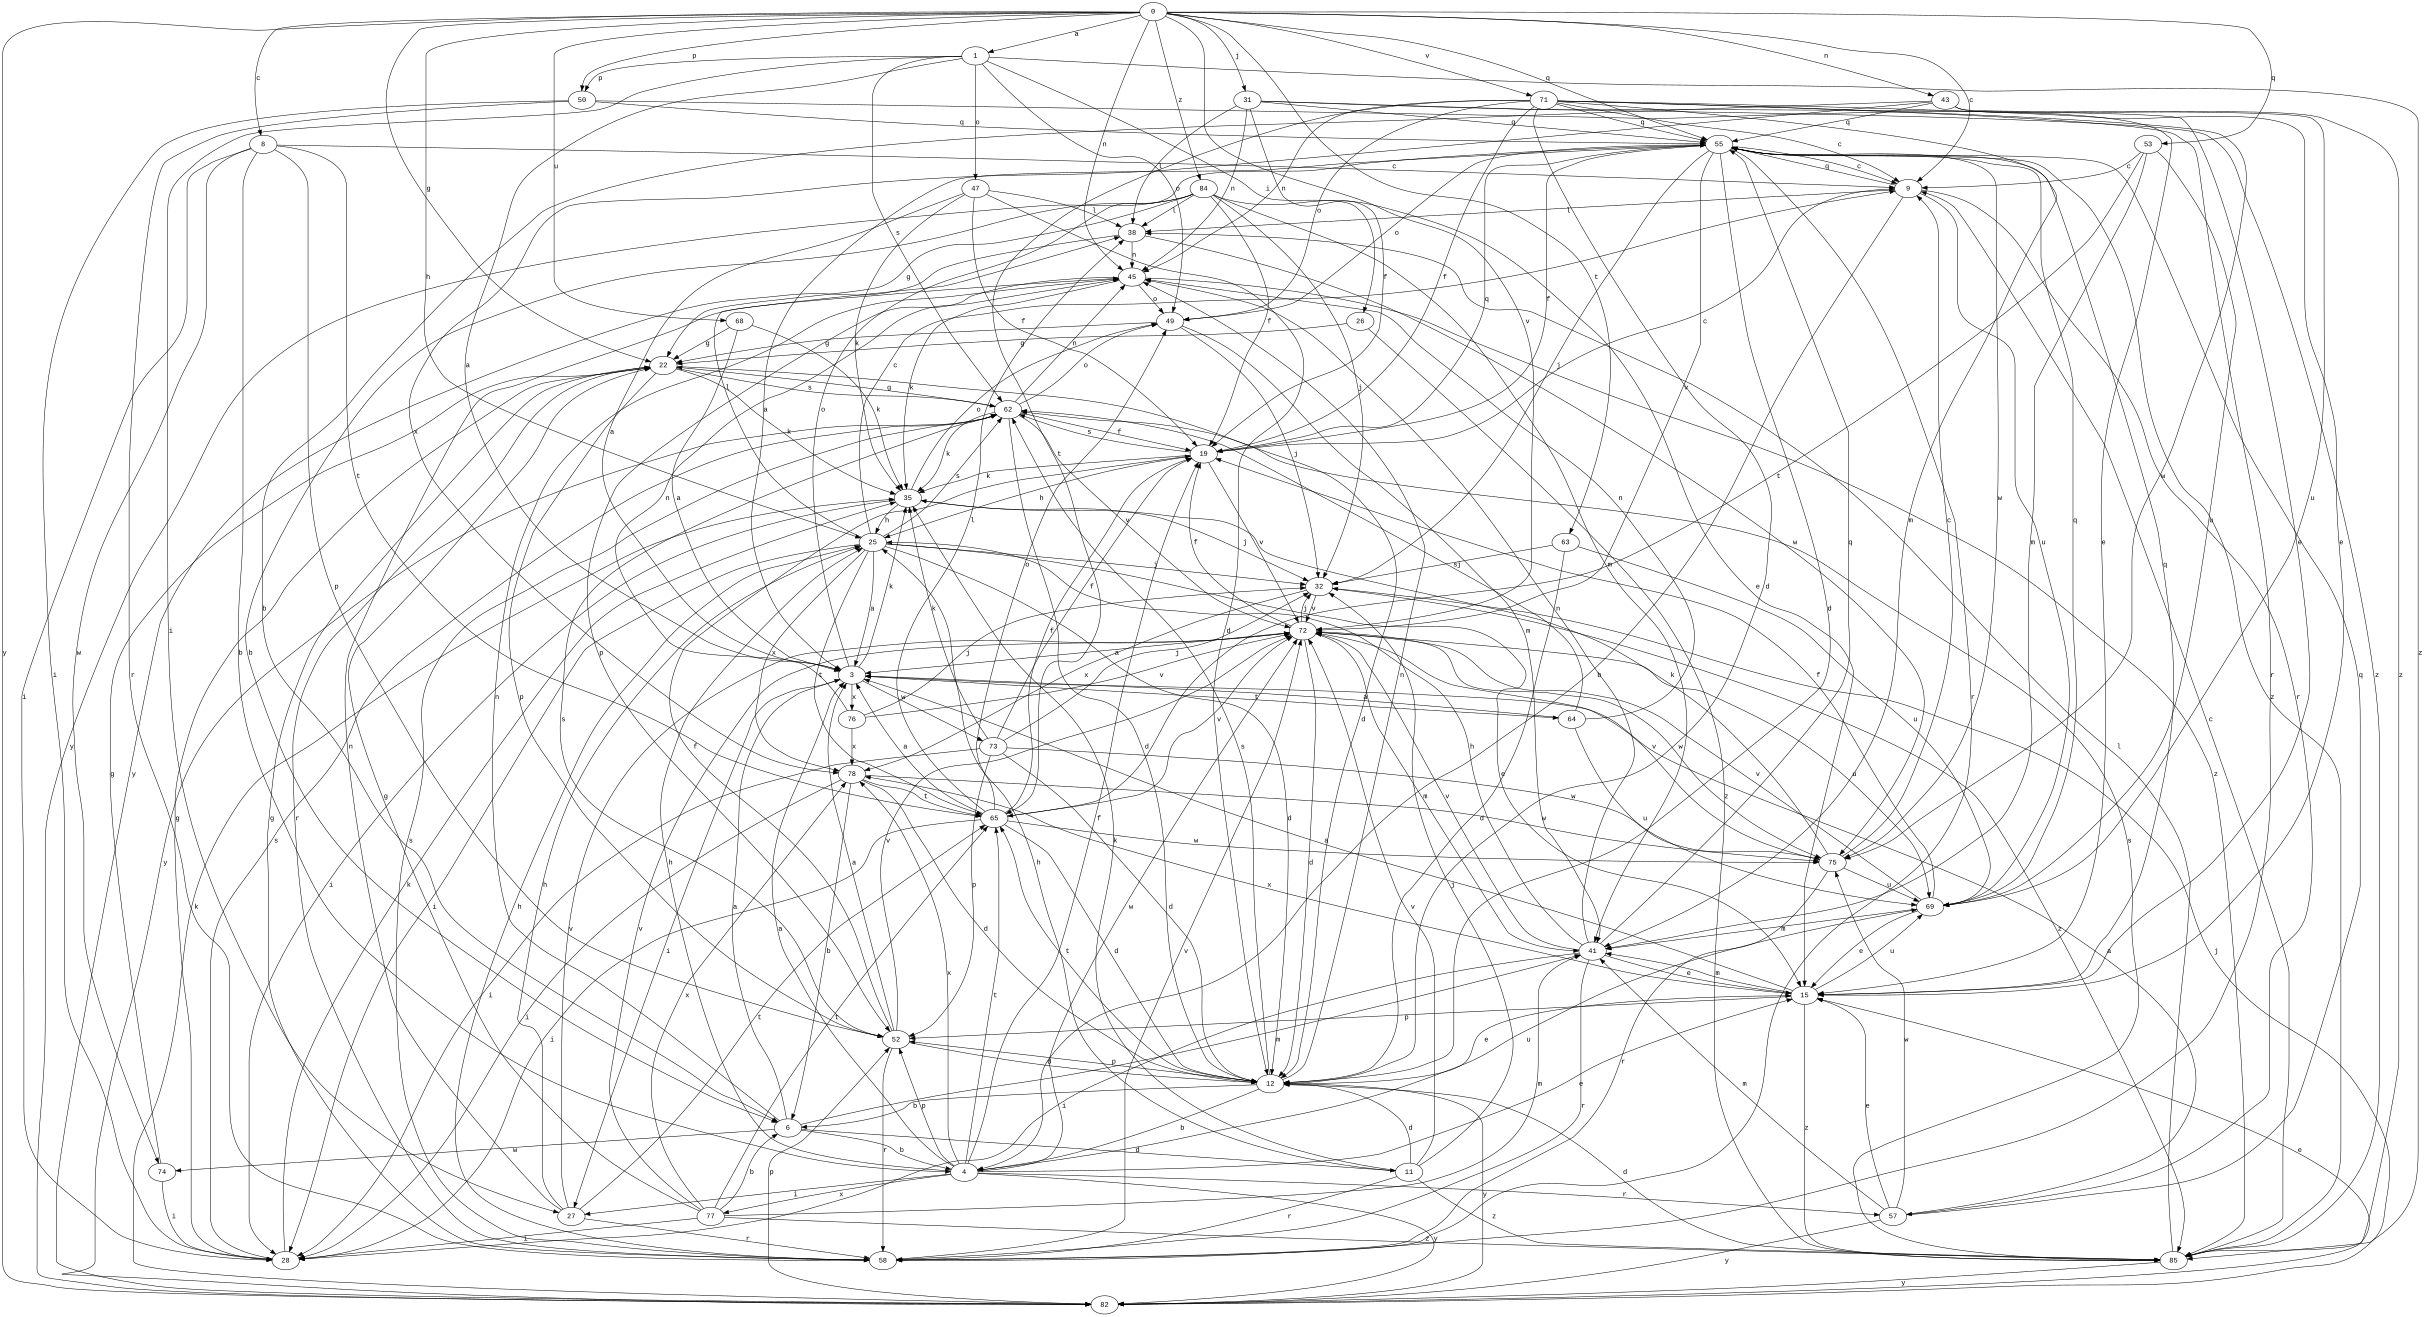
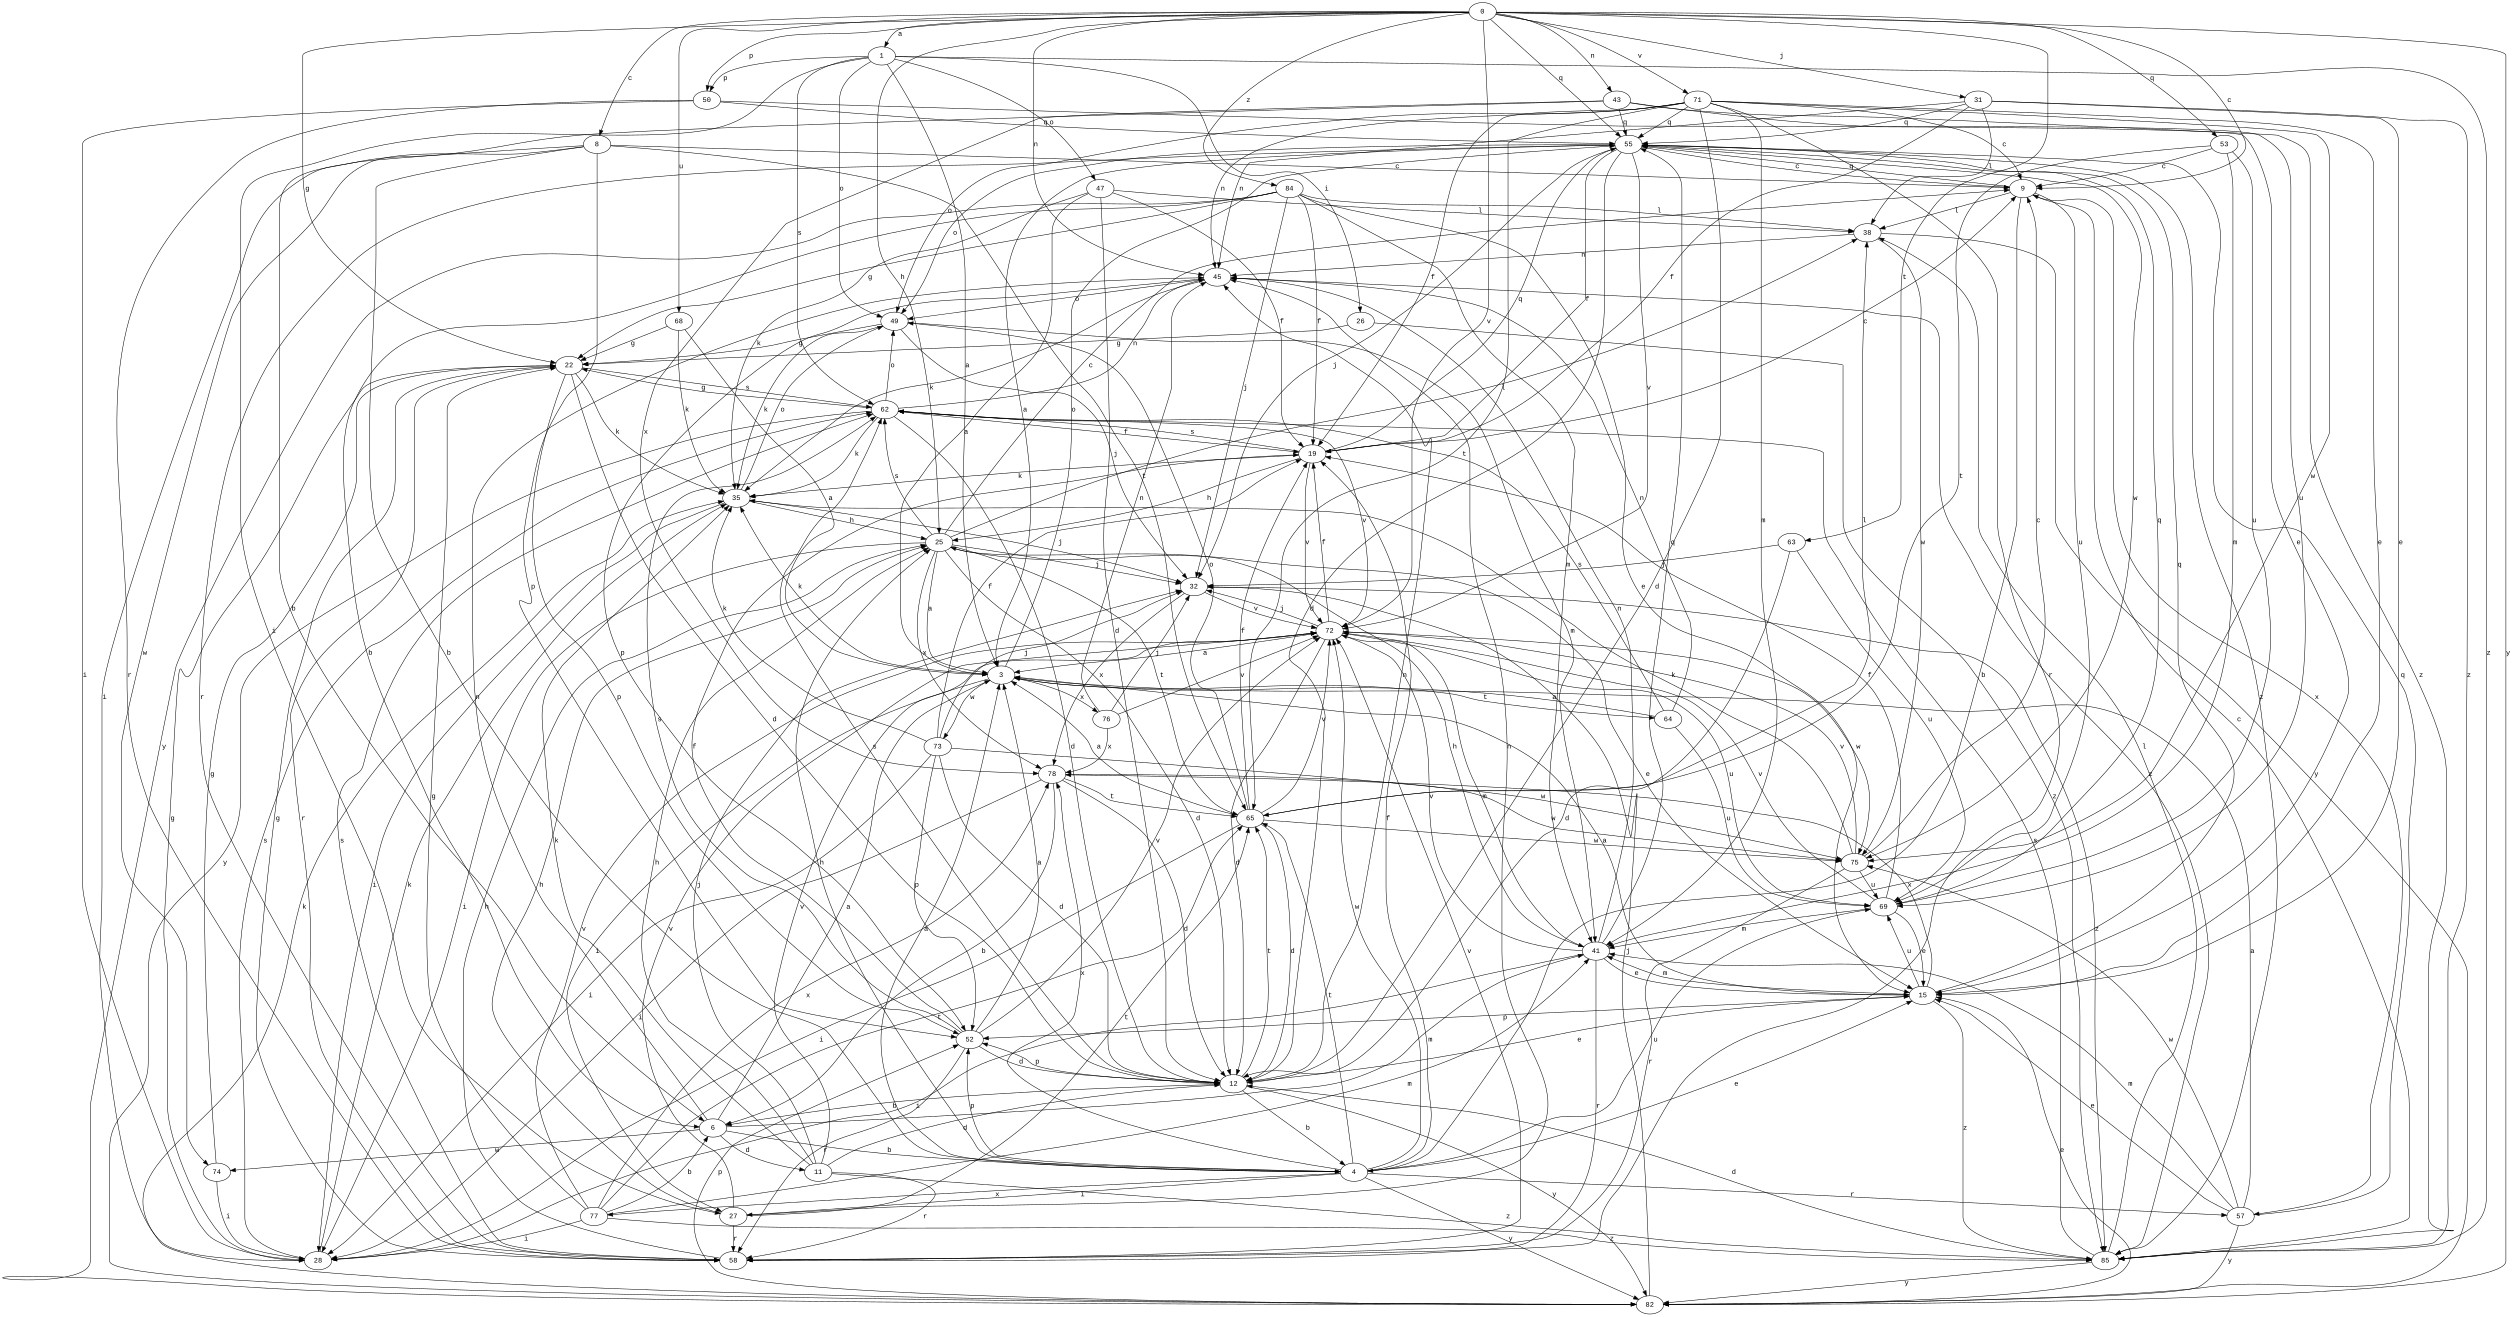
none -> (780, 374)
(2298, 697) -> (2317, 697)
